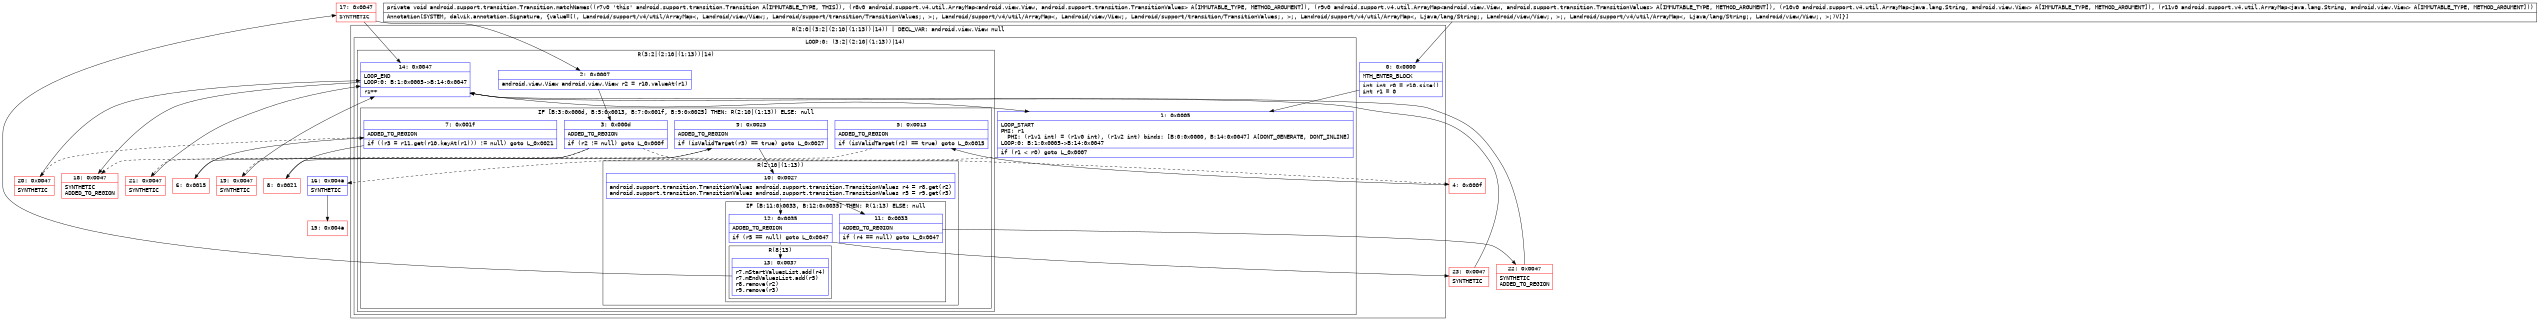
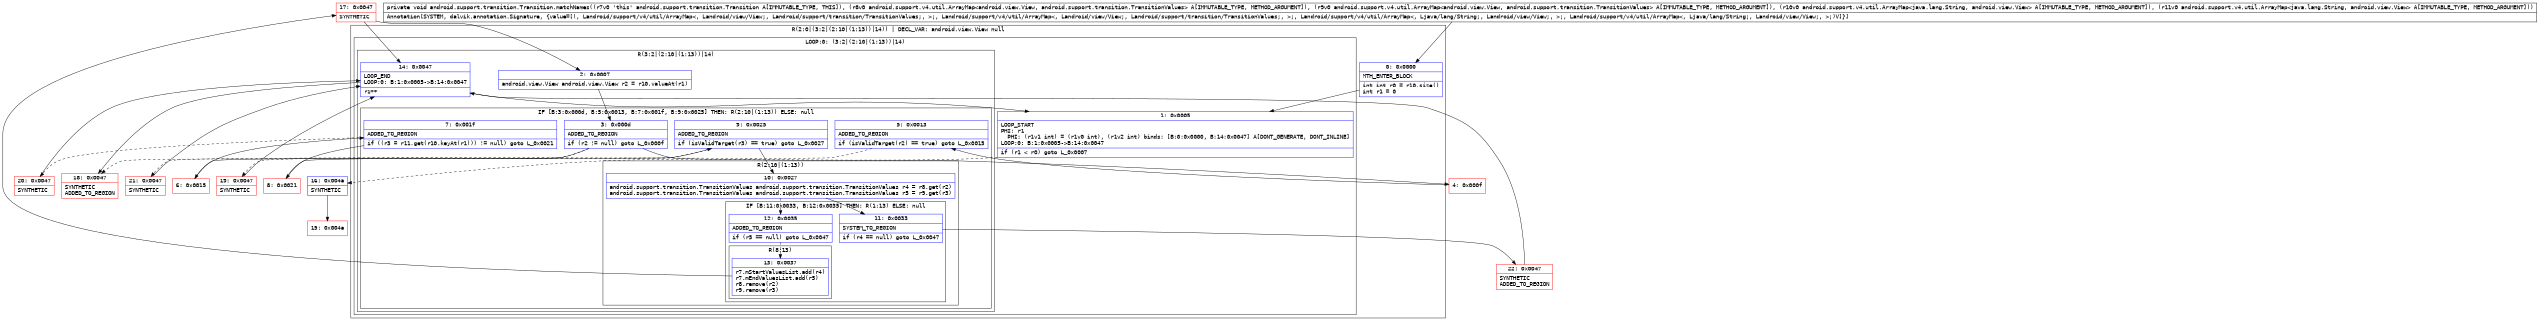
(1003, 162) -> (1003, 162)
(868, 228) -> (869, 228)
(1469, 277) -> none
